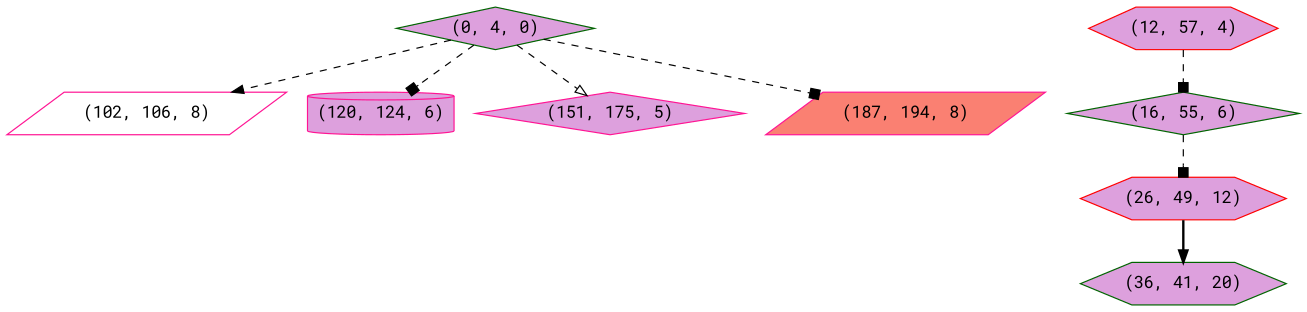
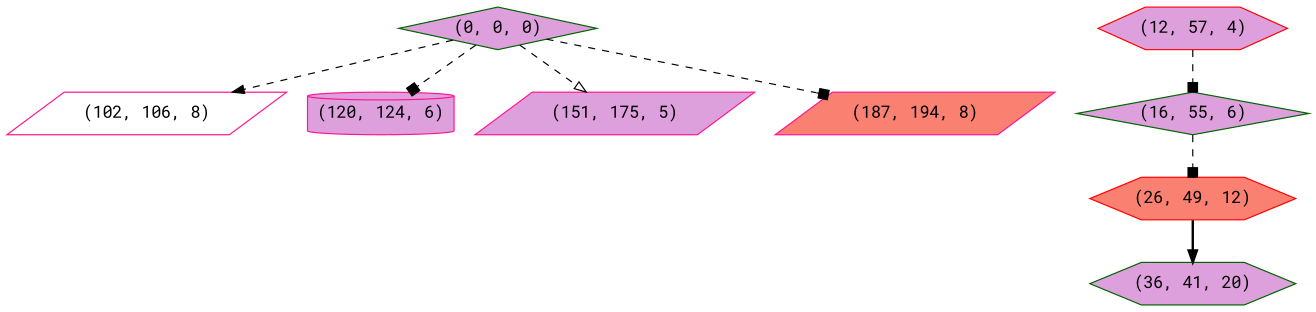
(495, 28) -> (498, 28)
(610, 113) -> (615, 113)
(1183, 199) -> (1193, 199)
